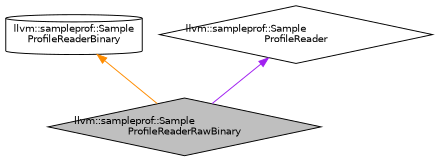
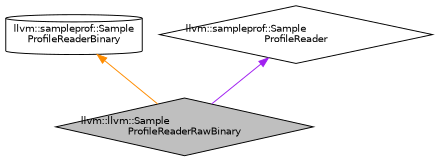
(185, 127) -> (185, 127)
